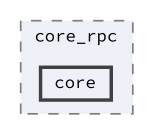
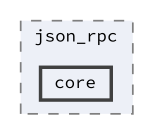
(77, 37) -> (77, 37)
